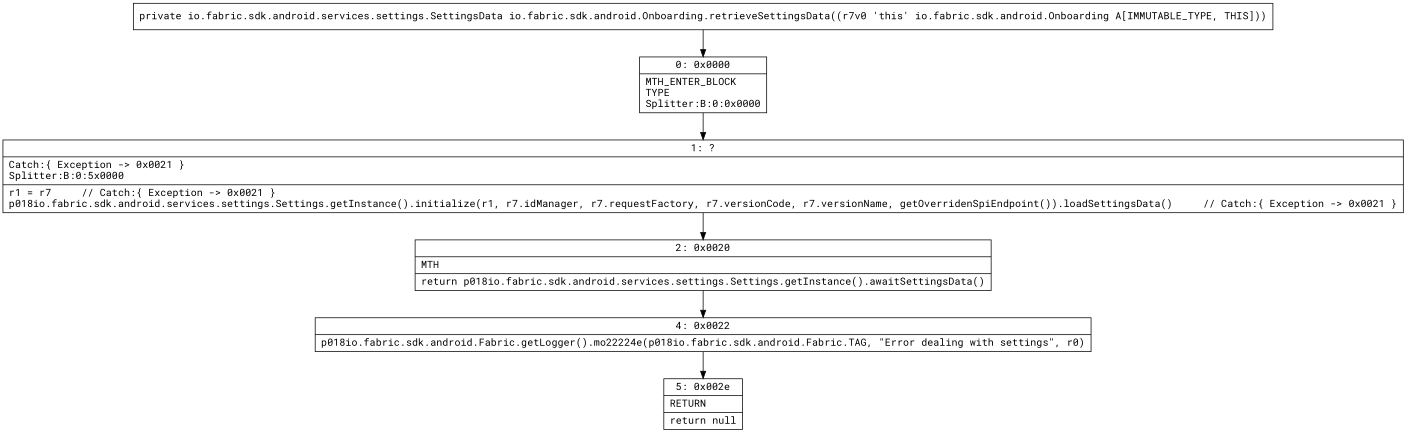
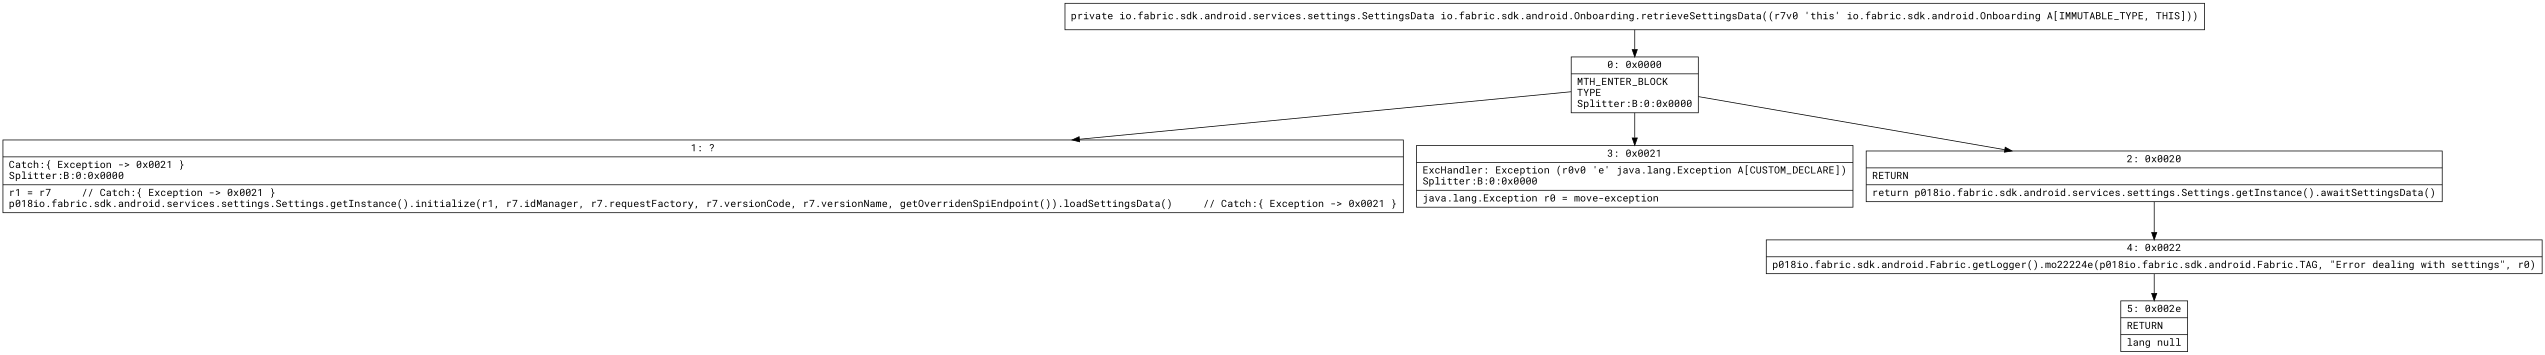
(66, 176) -> (66, 176)
none -> (1635, 176)
(703, 223) -> (1852, 123)
(430, 265) -> (1890, 176)
(703, 421) -> (2154, 343)
